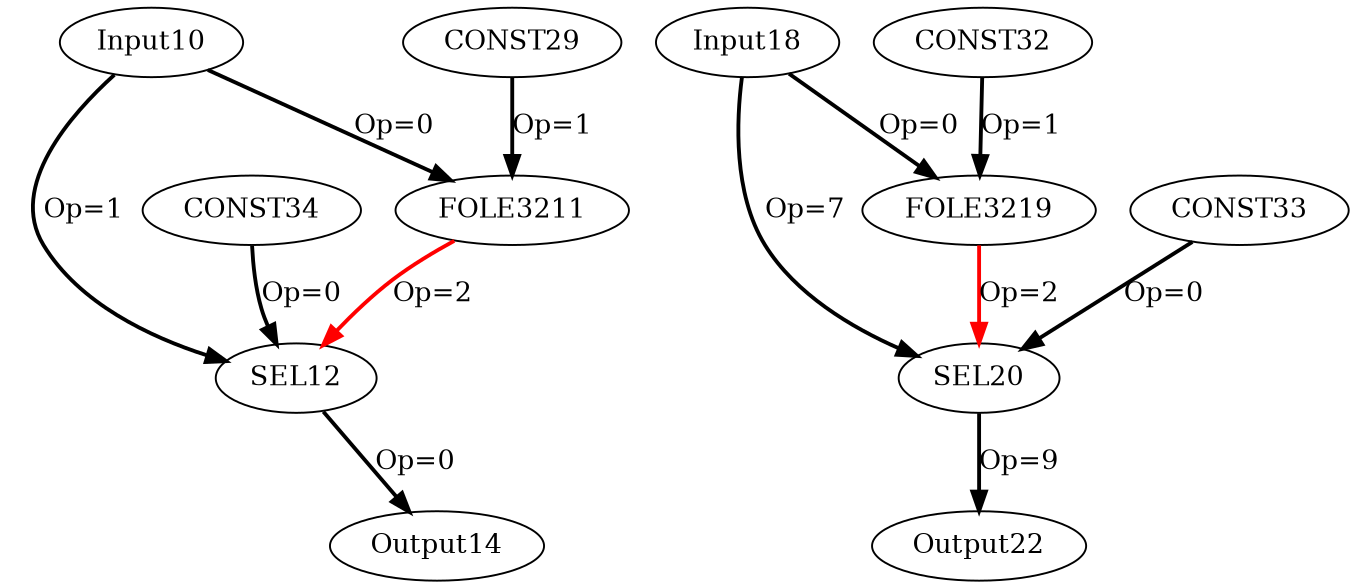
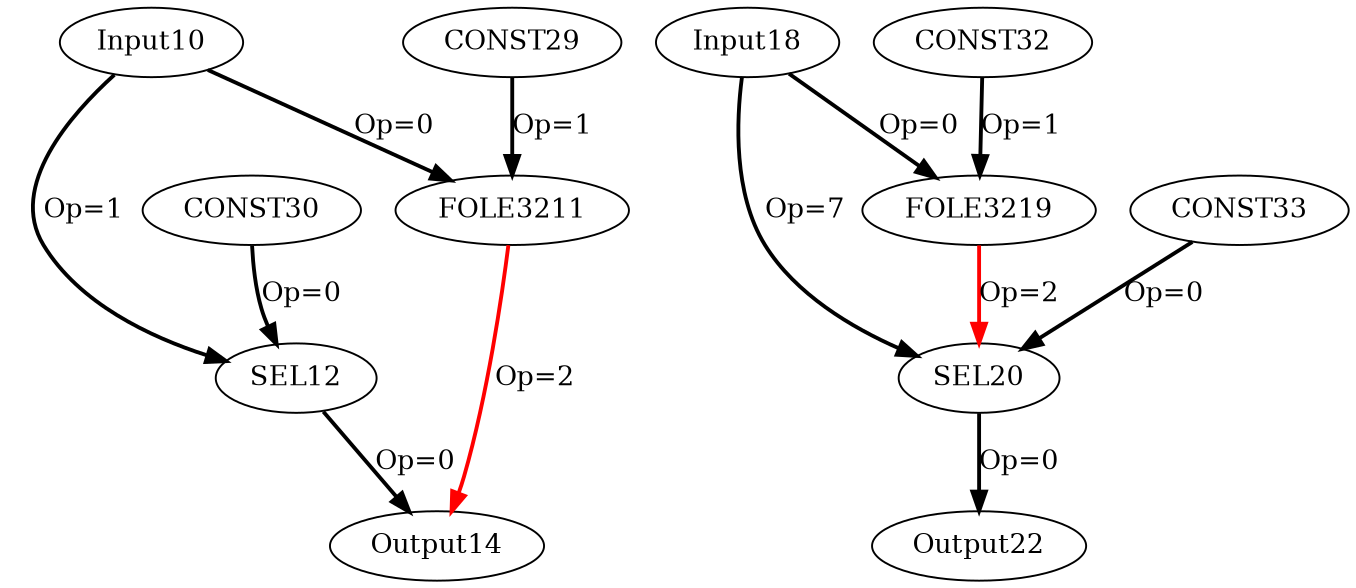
(252, 210) -> (252, 210)
(391, 281) -> (489, 370)
(1020, 462) -> (1020, 462)
